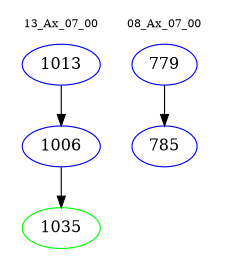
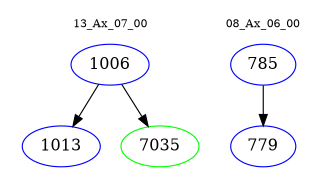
(165, 24) -> (263, 24)
(61, 100) -> (89, 100)
(165, 100) -> (263, 100)
(61, 228) -> (160, 146)
